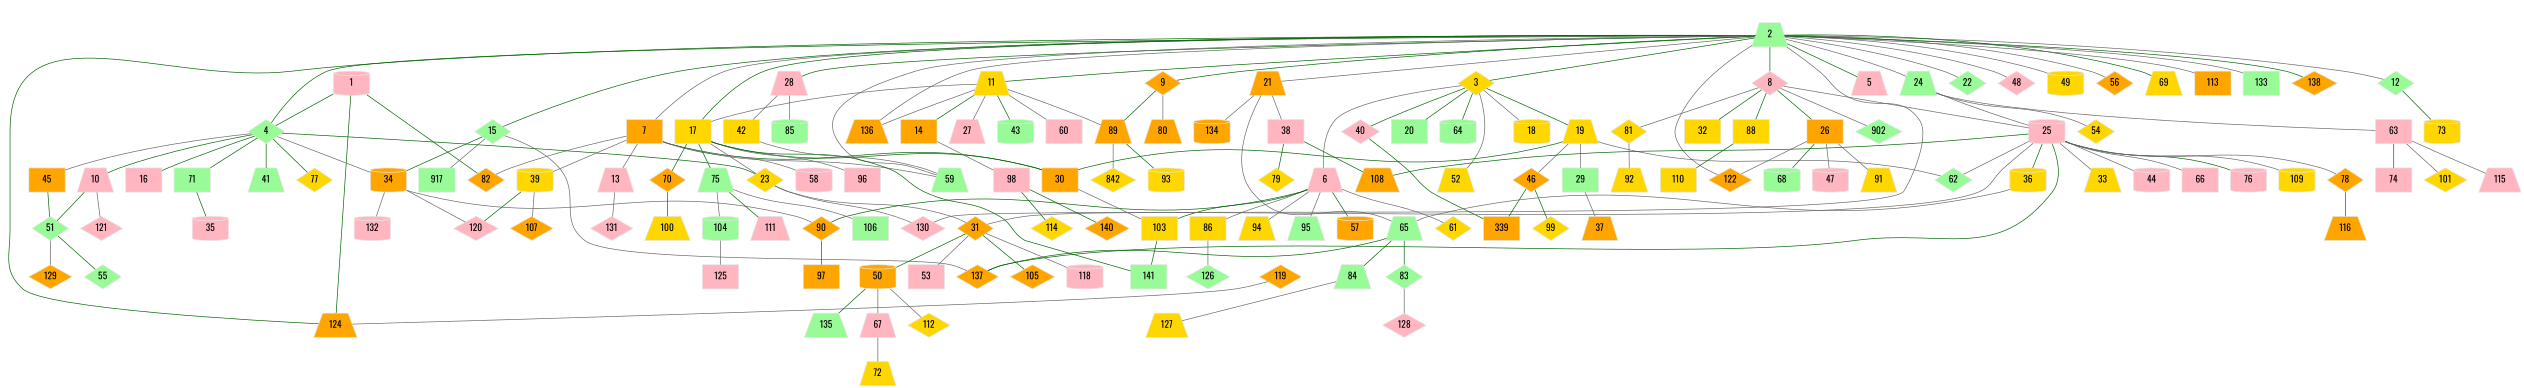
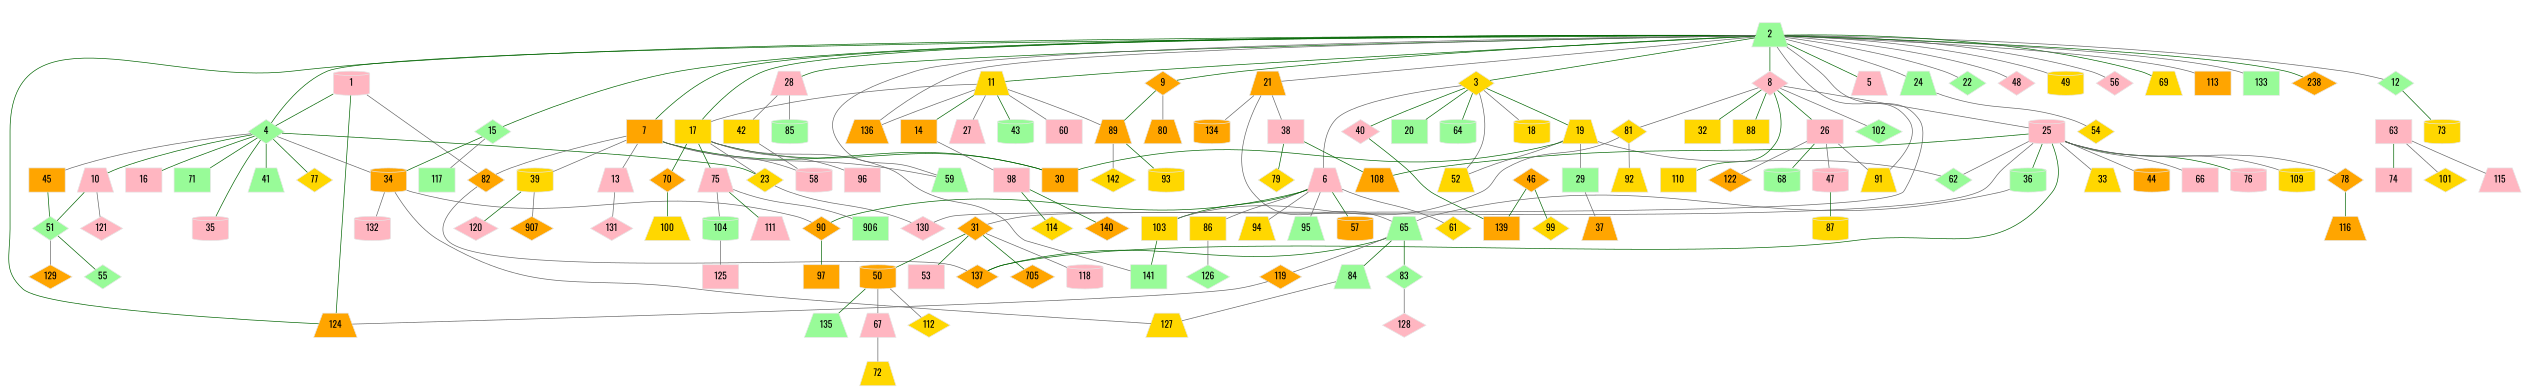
(1197, 41) -> (1197, 41)
(2115, 83) -> (2115, 83)
(2314, 83) -> (2314, 83)
(1685, 106) -> (1852, 104)
(1982, 110) -> none
(2155, 120) -> none
(1825, 132) -> (1825, 132)
(1879, 132) -> (1879, 132)
(422, 134) -> (422, 134)
(1715, 156) -> (1764, 155)
(849, 157) -> (778, 156)
(1551, 160) -> (1530, 153)
(437, 180) -> (437, 180)
(716, 180) -> (716, 180)
(1113, 180) -> (1113, 180)
(2028, 180) -> (2028, 180)
(2152, 180) -> (2152, 180)
(925, 192) -> (925, 192)
(1108, 203) -> (1441, 207)
(201, 204) -> (237, 177)
(870, 204) -> none
(436, 206) -> (758, 295)
(532, 228) -> (532, 228)
(870, 228) -> (870, 228)
(1502, 228) -> (1502, 228)
none -> (1830, 228)
(953, 250) -> (953, 250)
(704, 256) -> (672, 263)
none -> (1340, 256)
(1032, 277) -> (1032, 277)
